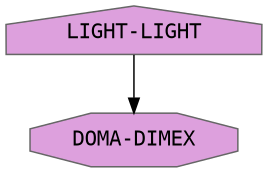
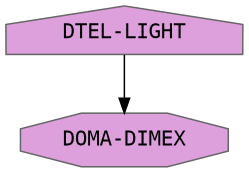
(134, 33) -> (124, 33)
